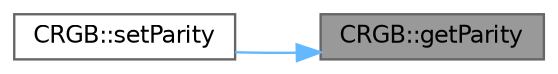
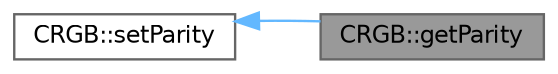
(266, 53) -> (290, 21)
